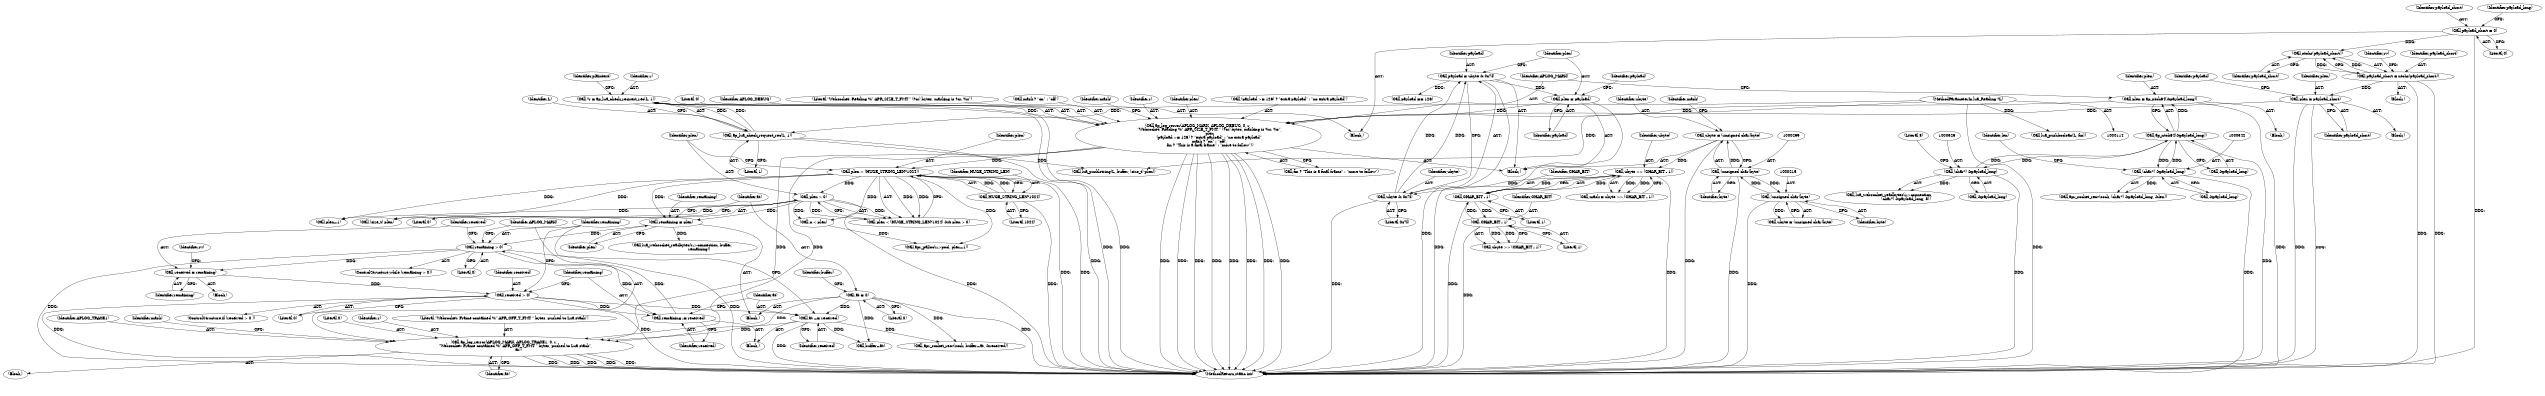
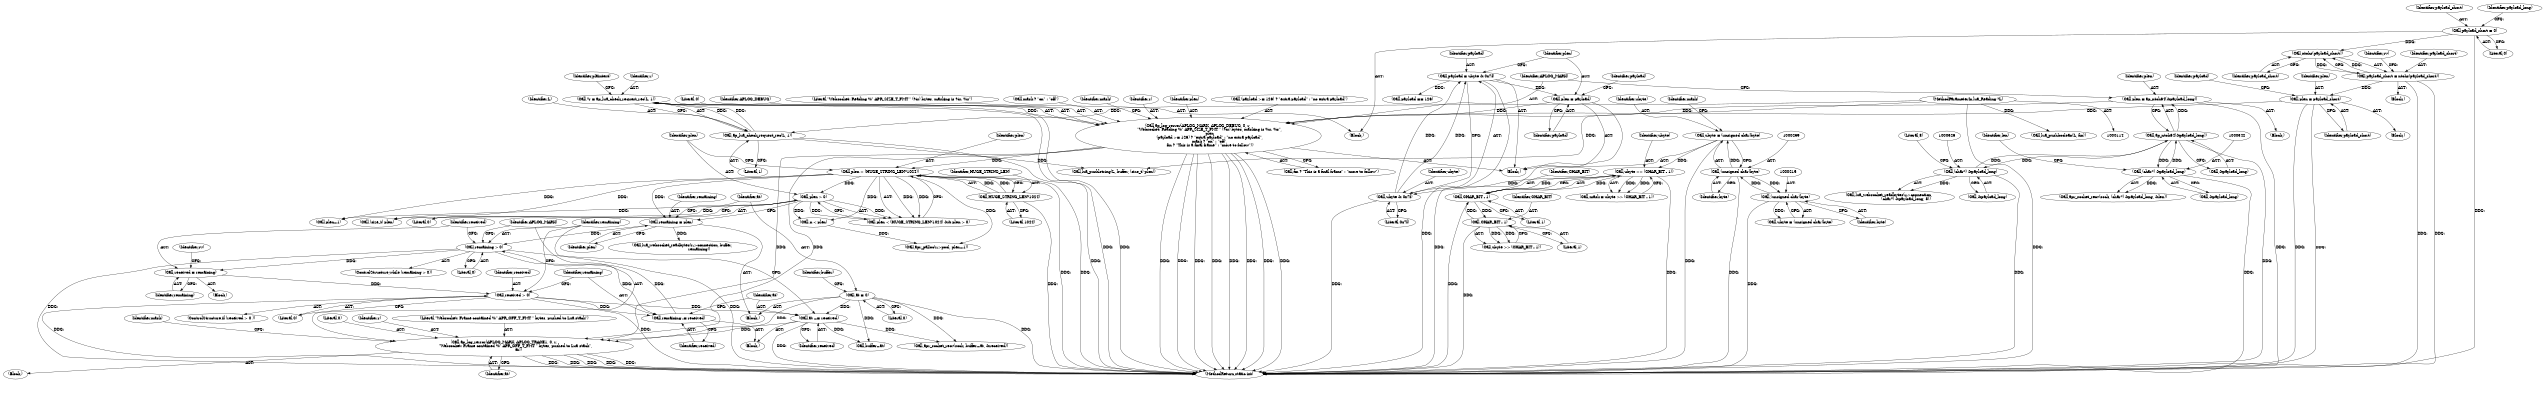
(772, 211) -> (772, 211)
(995, 298) -> none
(83, 318) -> none
